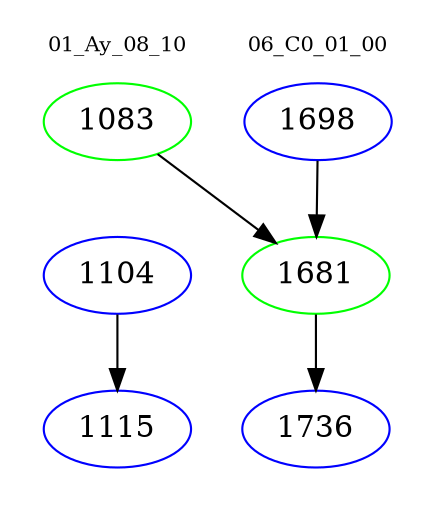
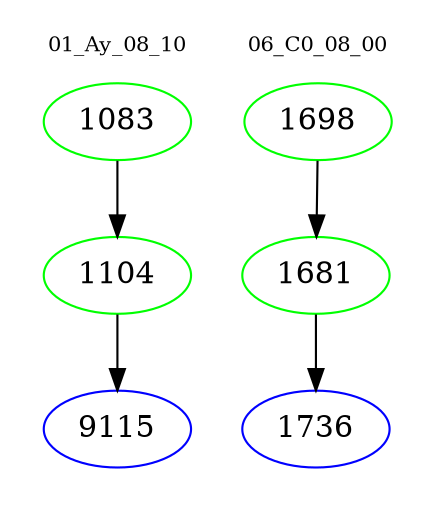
(318, 46) -> (318, 46)
(318, 122) -> (318, 122)
(196, 183) -> (117, 188)
(117, 275) -> (117, 275)
(117, 429) -> (117, 429)
